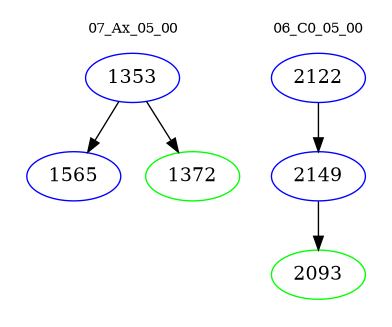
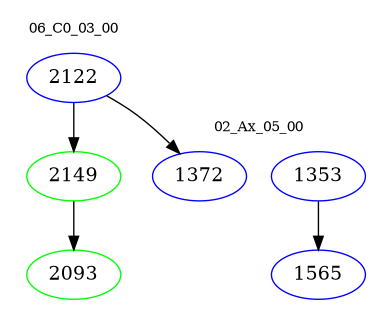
(133, 29) -> (259, 128)
(318, 29) -> (74, 29)
(159, 121) -> (151, 126)
(193, 176) -> (200, 176)
(318, 176) -> (74, 176)
